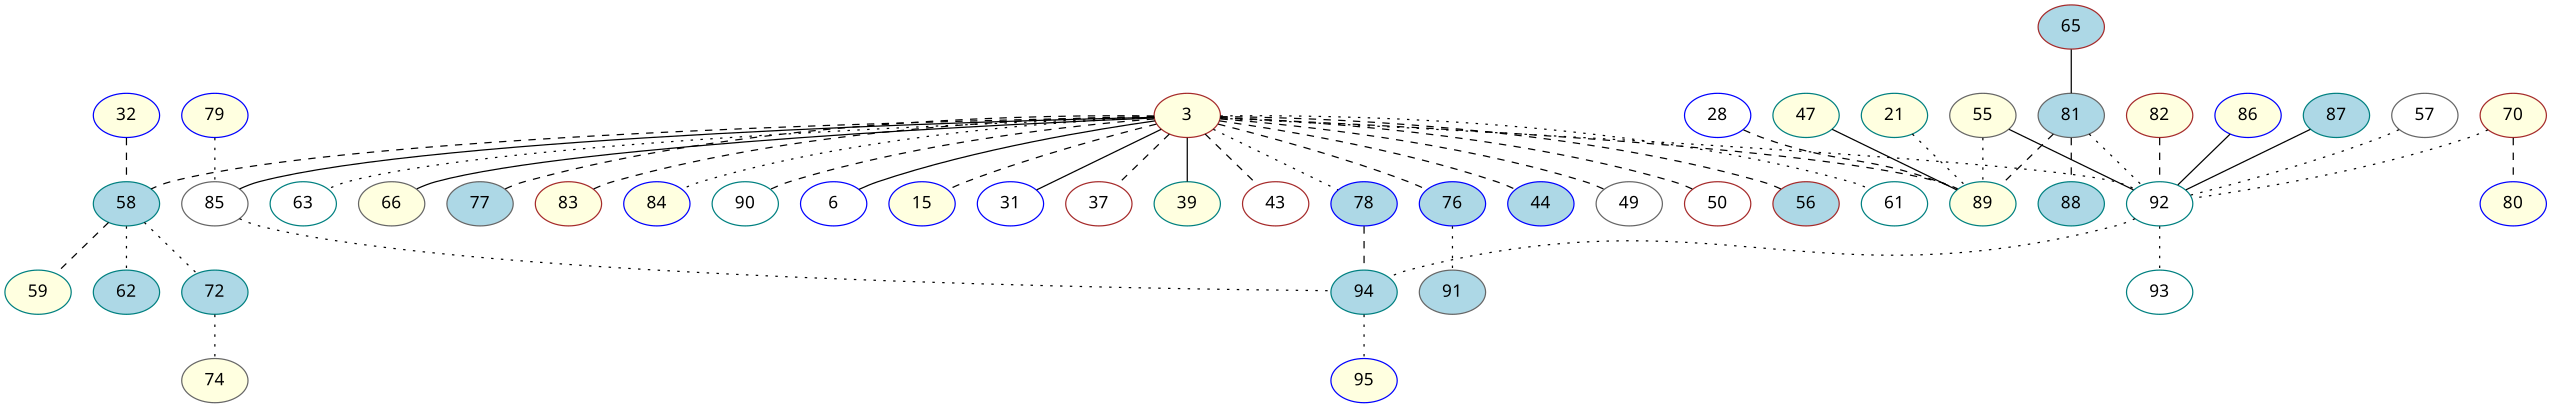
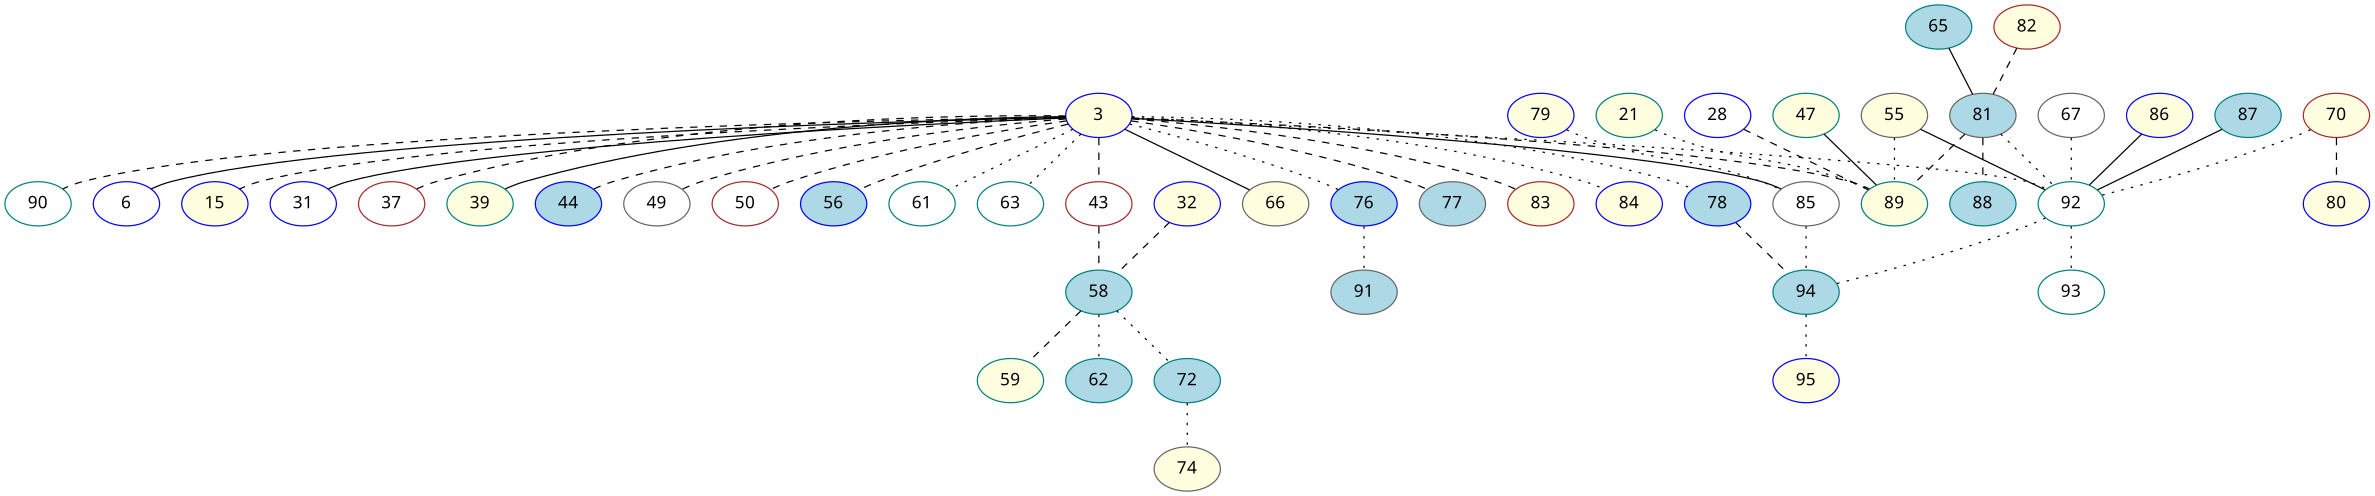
(2071, 27) -> (1939, 27)
(1187, 115) -> (1099, 115)
(2425, 115) -> (2071, 115)
(424, 148) -> (1099, 248)
(1324, 153) -> (1235, 153)
(2160, 160) -> (2005, 71)
(1806, 204) -> (834, 204)
